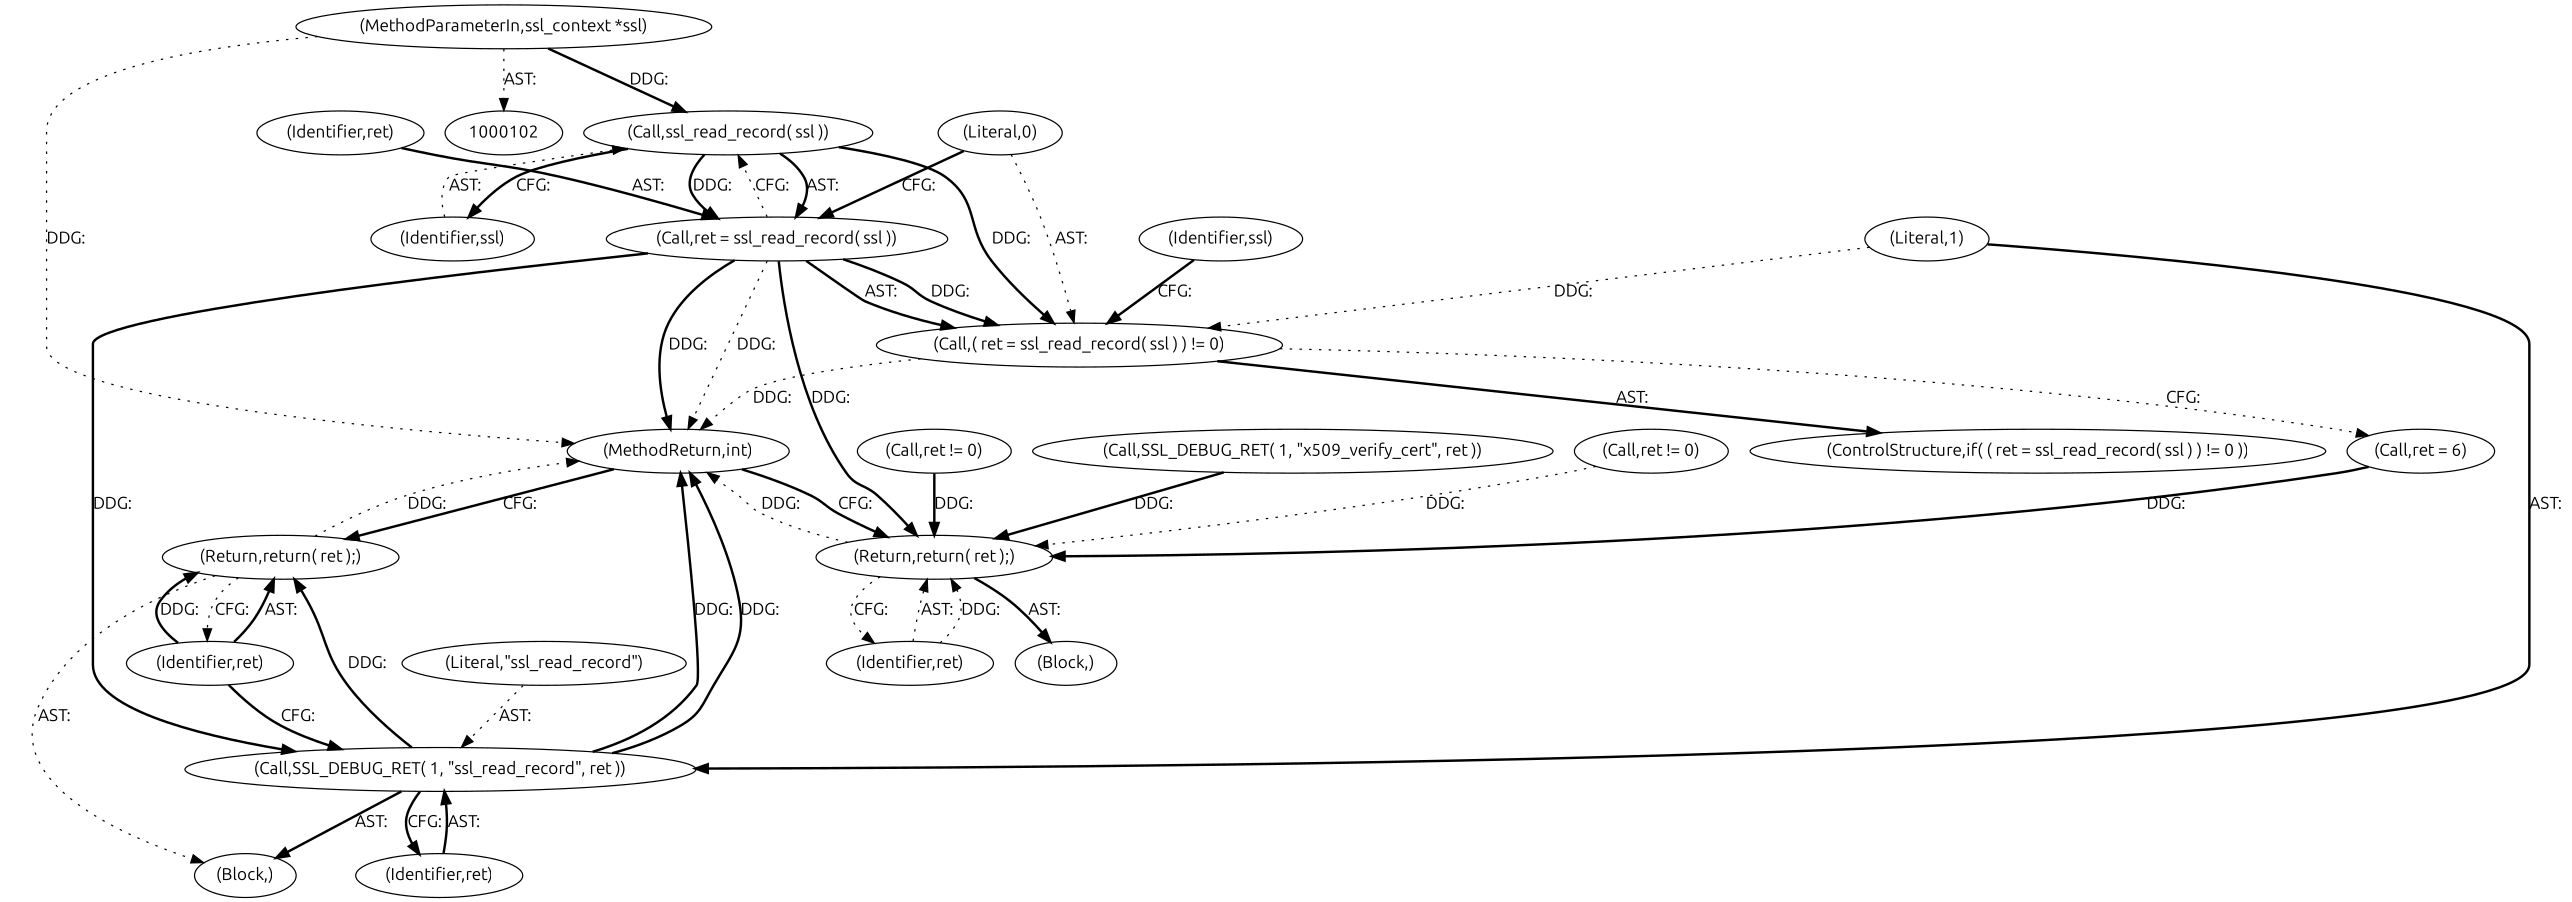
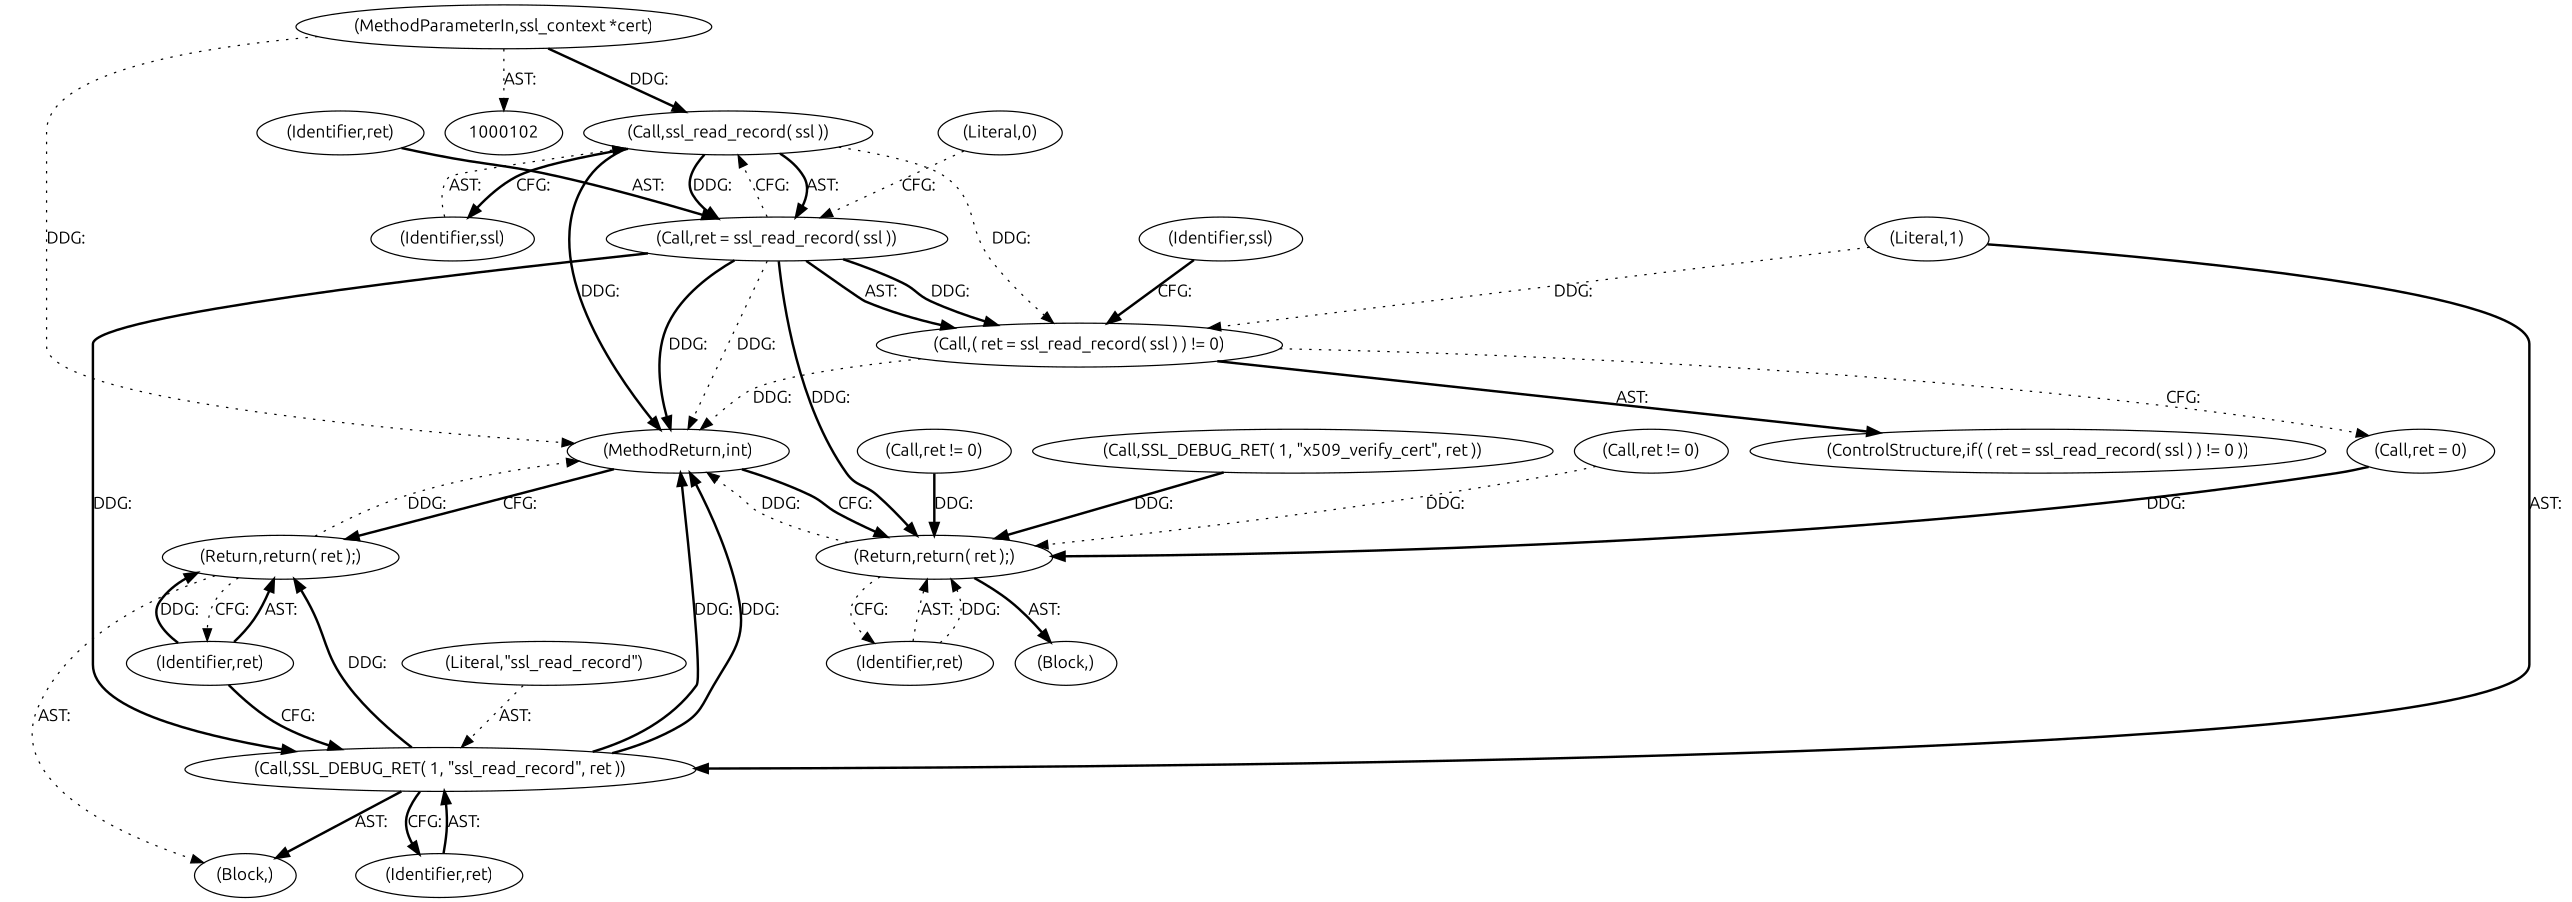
(504, 27) -> (504, 27)
(898, 182) -> (898, 182)
(965, 200) -> (965, 200)
(1046, 231) -> none
none -> (576, 283)
(2421, 451) -> (2421, 451)
